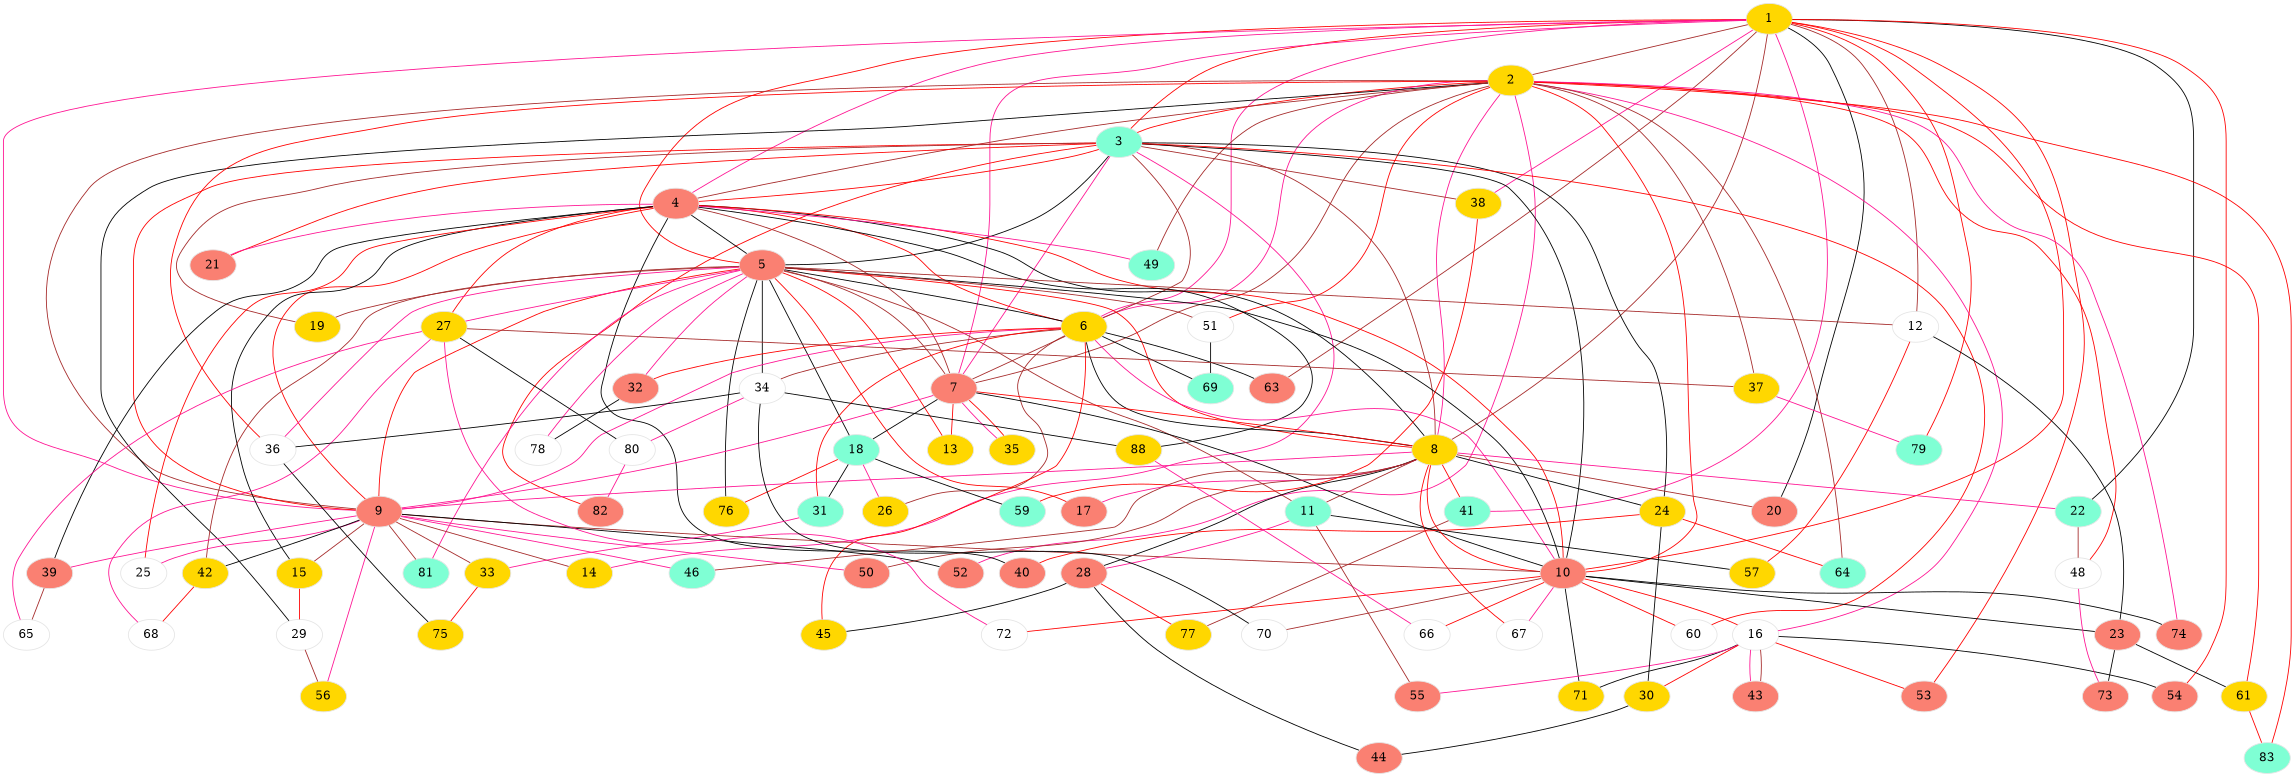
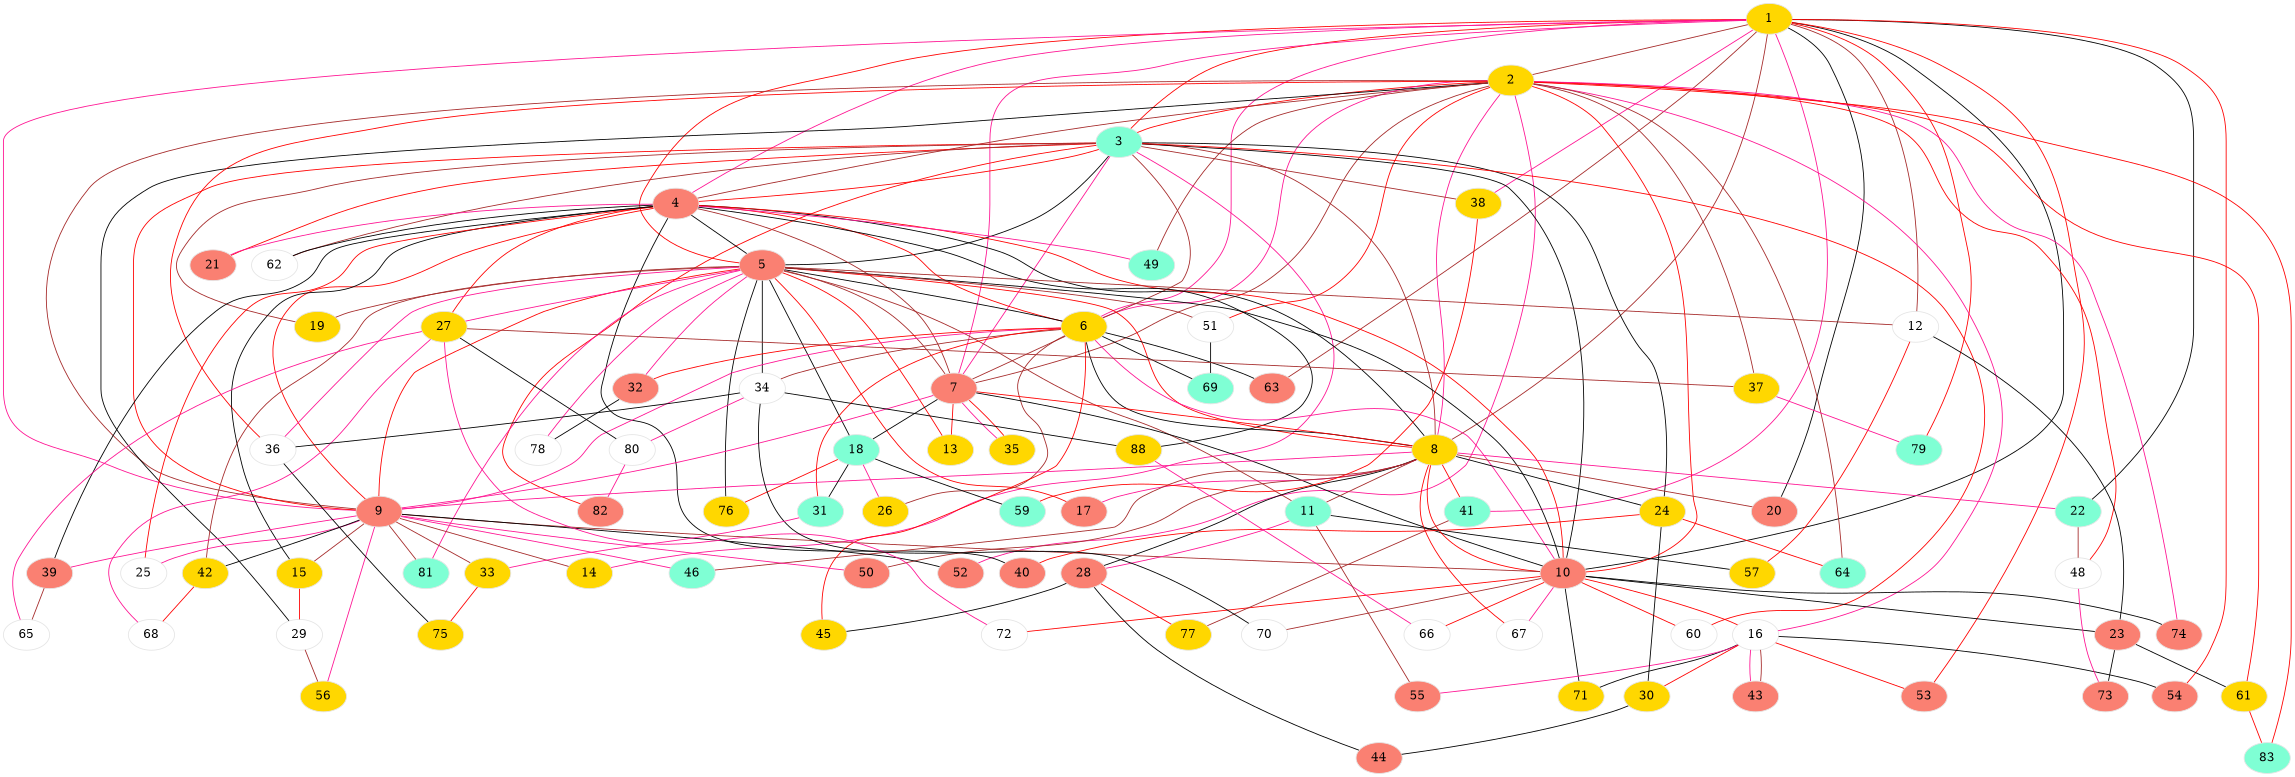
none -> (275, 265)
(2060, 398) -> (2060, 398)
